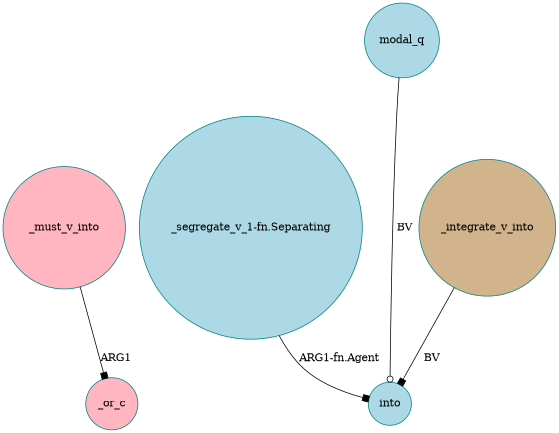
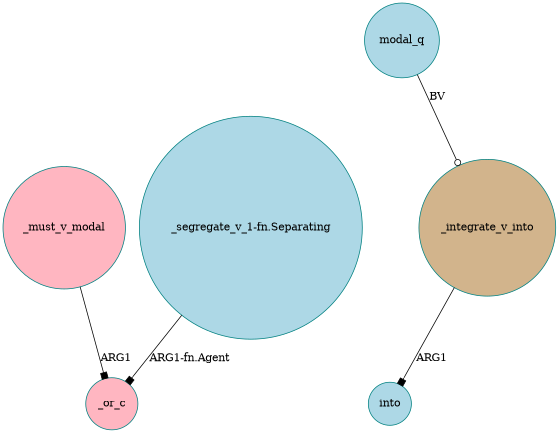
(393, 227) -> (437, 117)
(64, 228) -> (64, 228)
(432, 358) -> (432, 358)
(313, 376) -> (157, 346)
